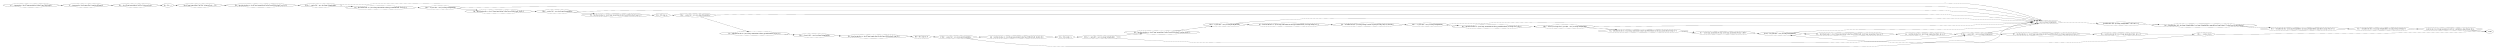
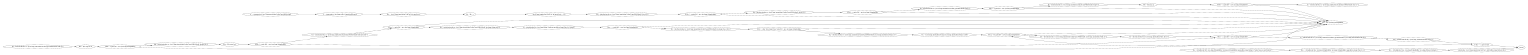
(2121, 24) -> none
(814, 35) -> none
